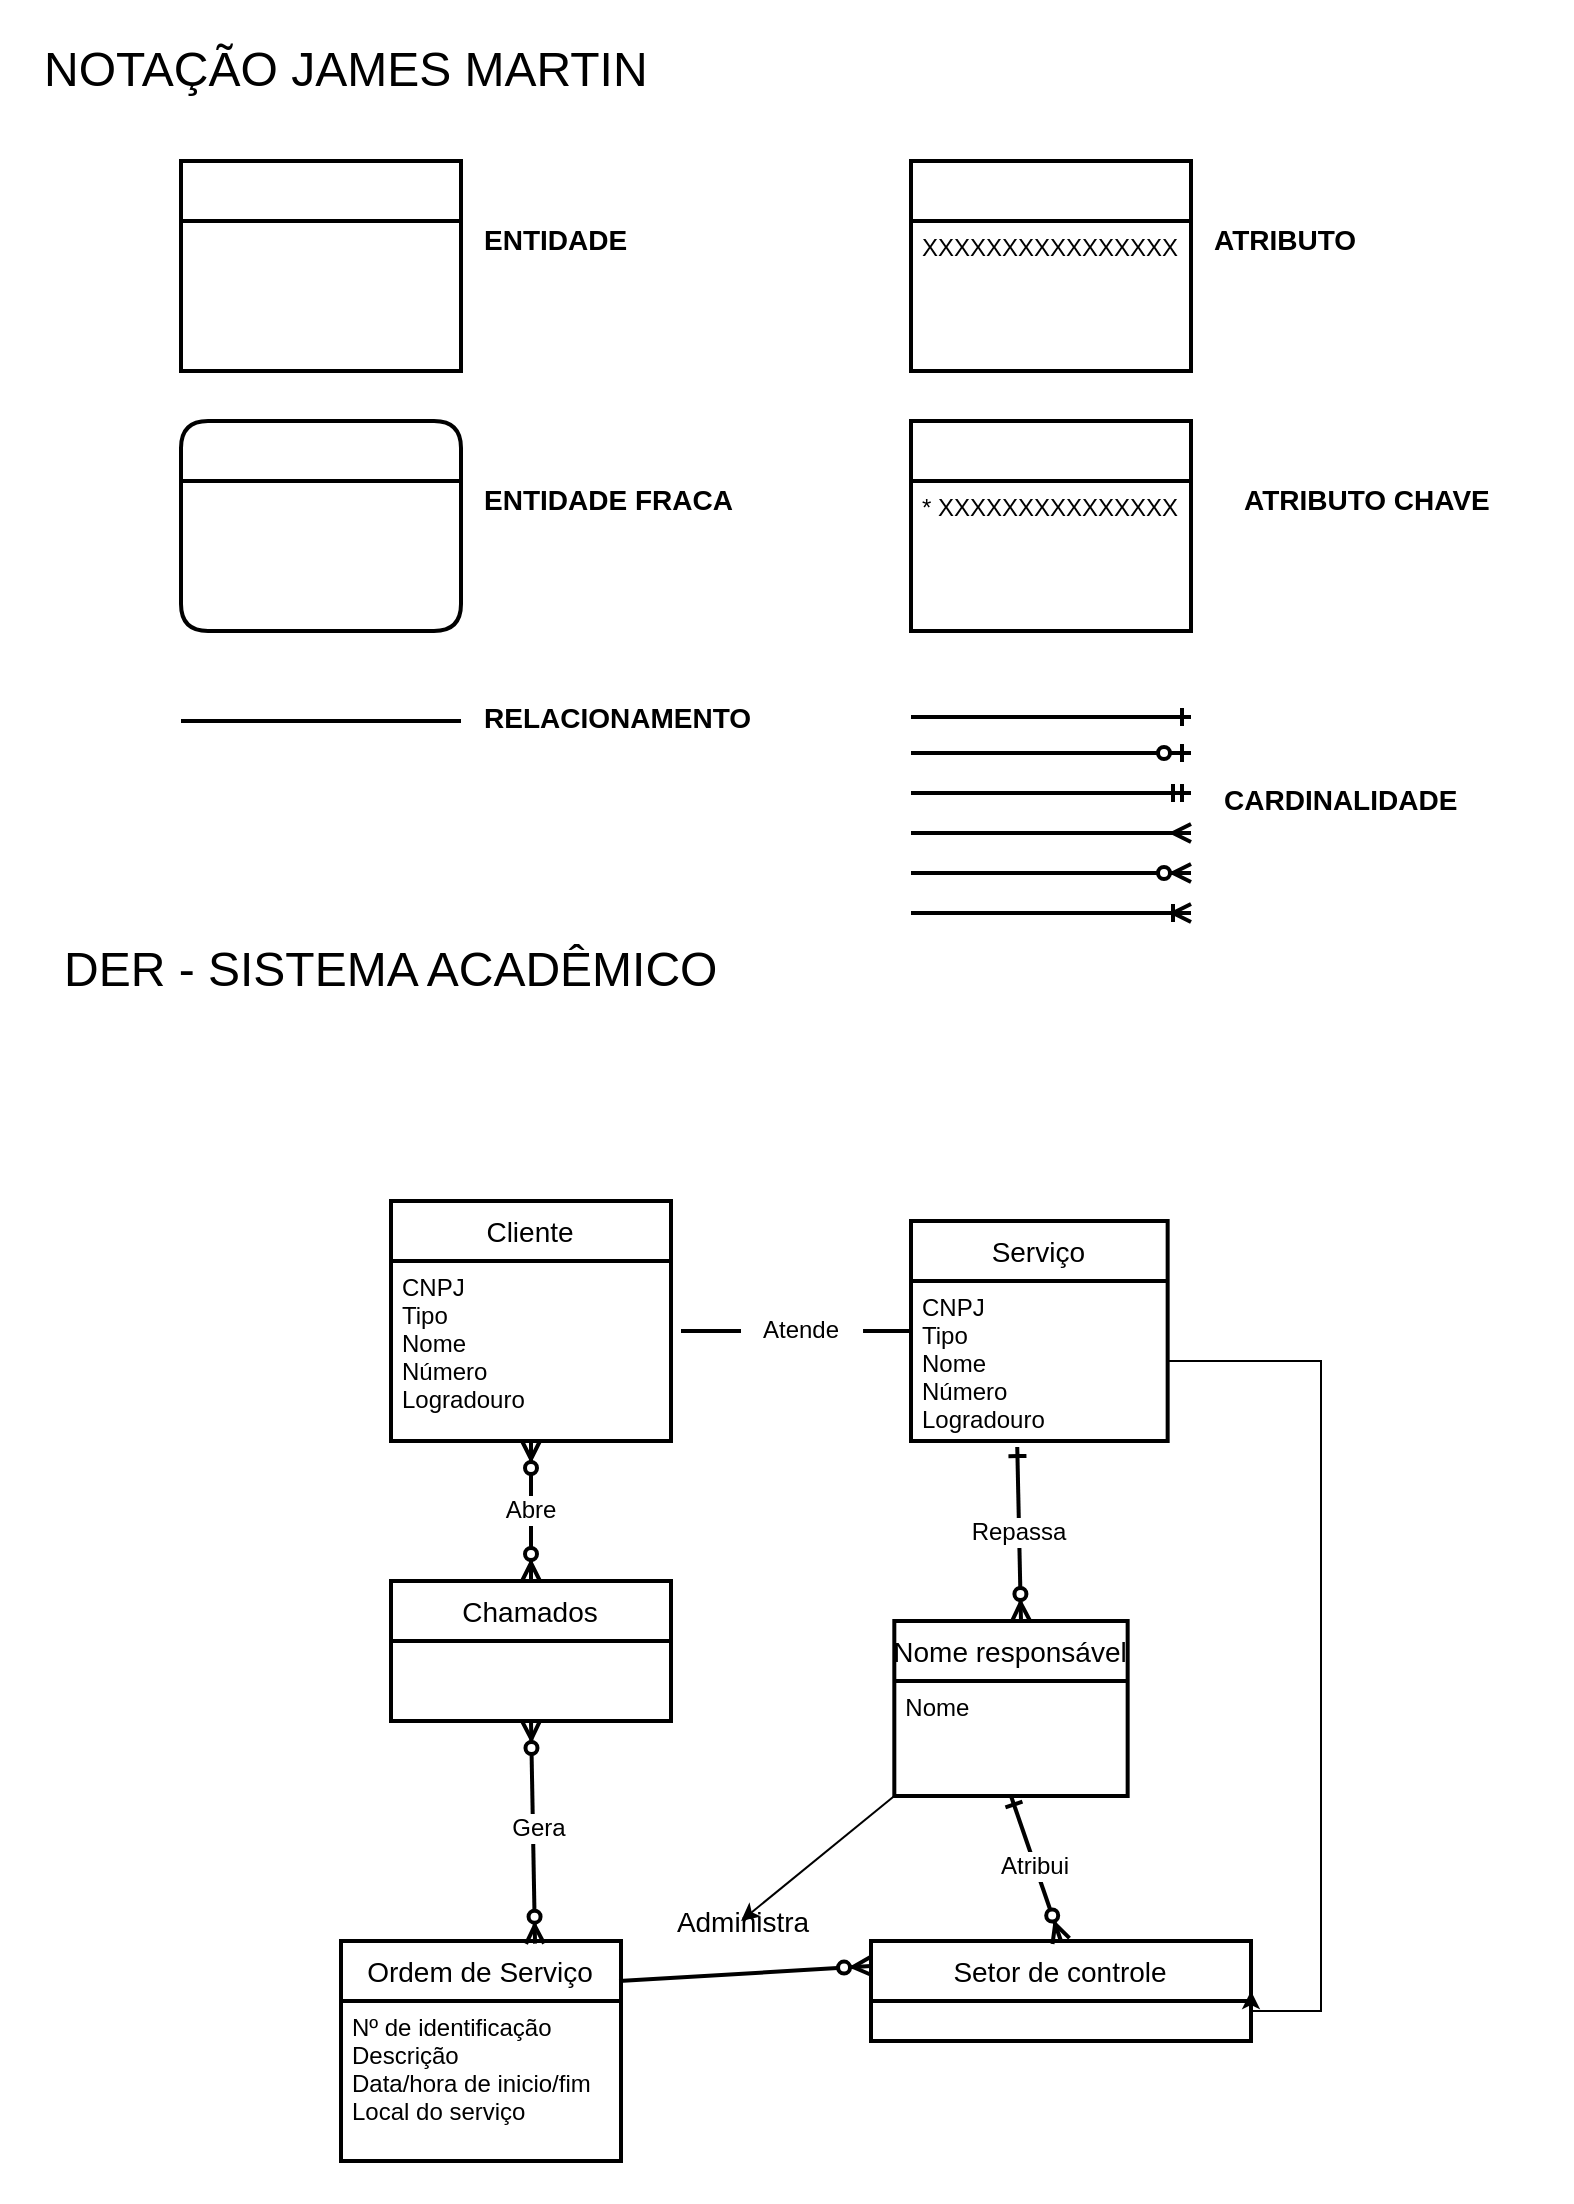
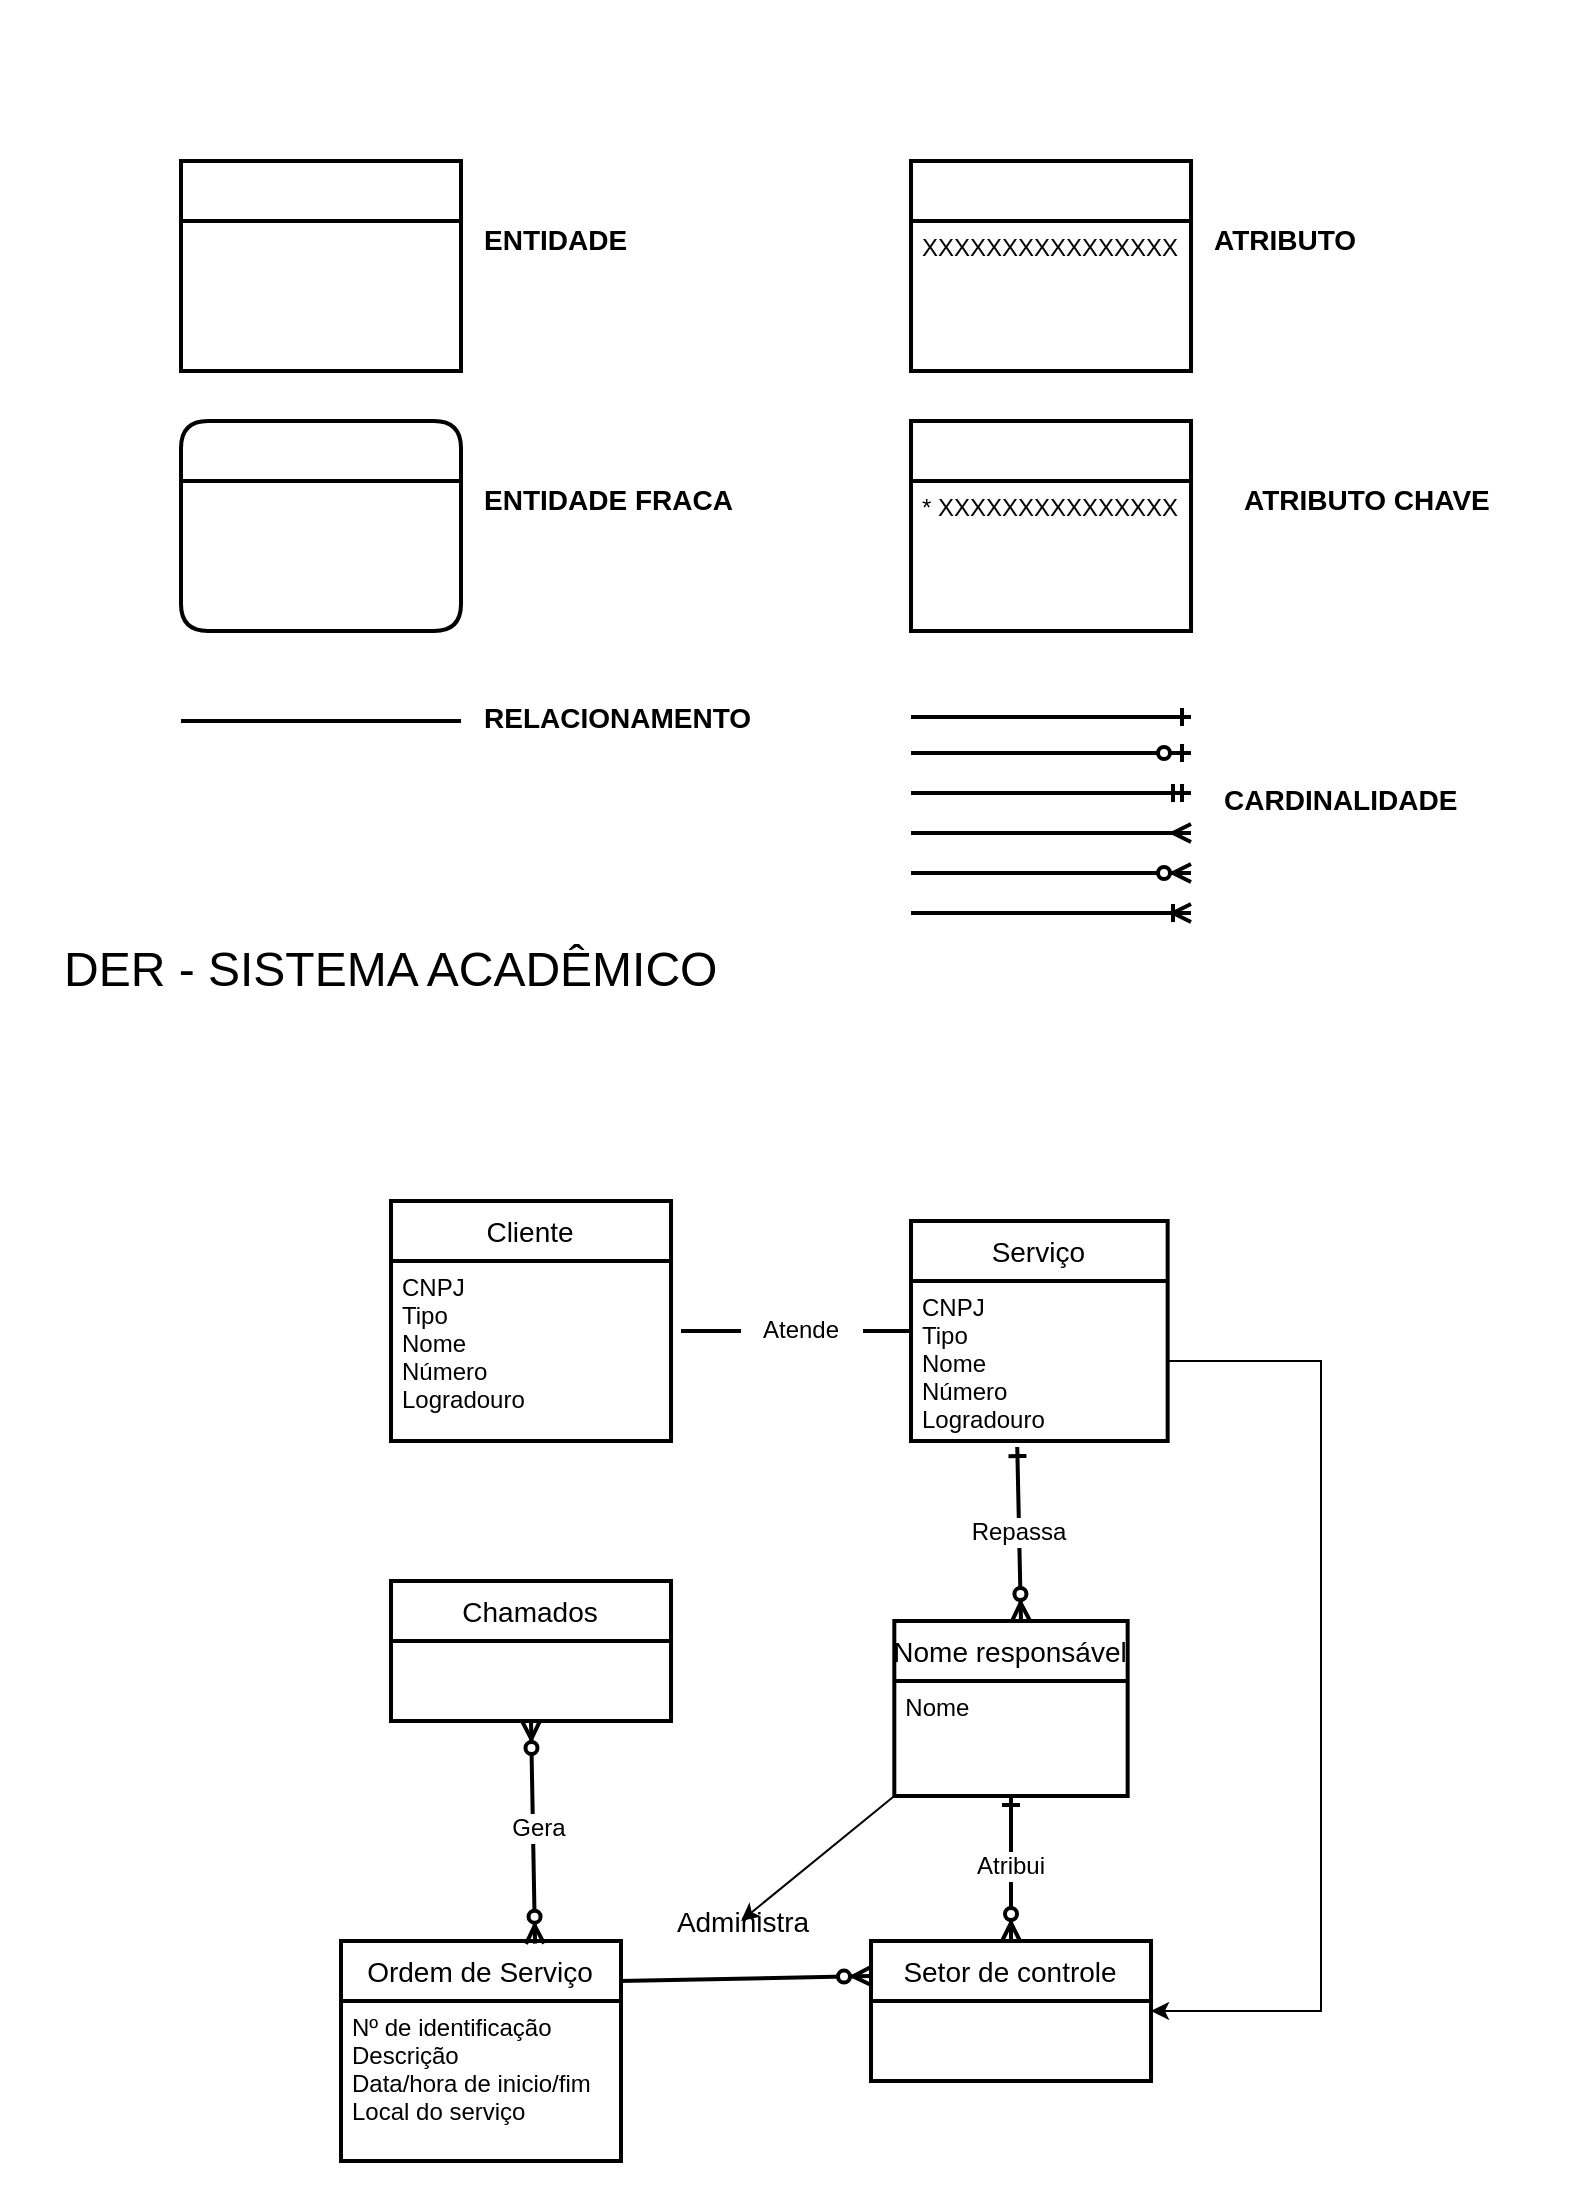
(351, 71) -> none
(531, 1513) -> none
(1061, 1991) -> (1011, 2011)
